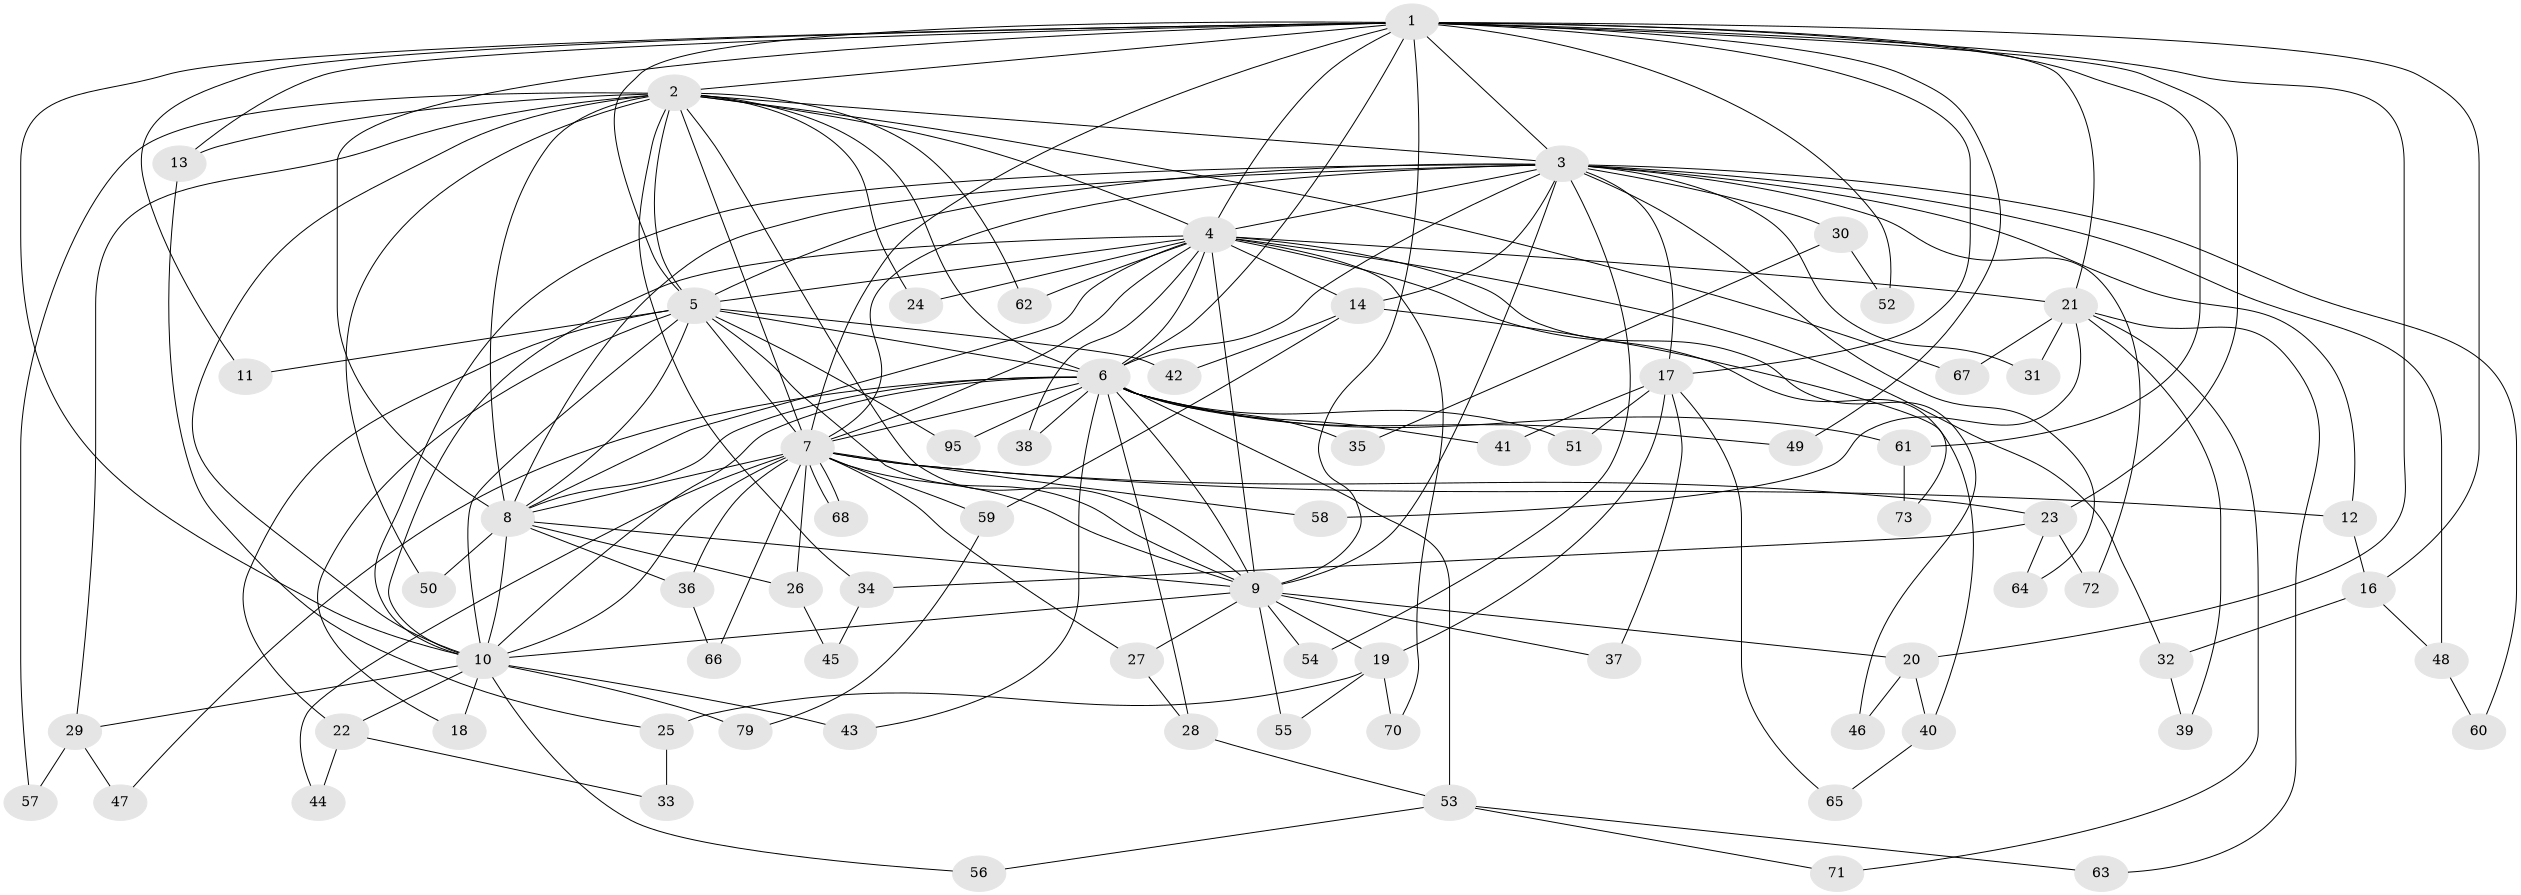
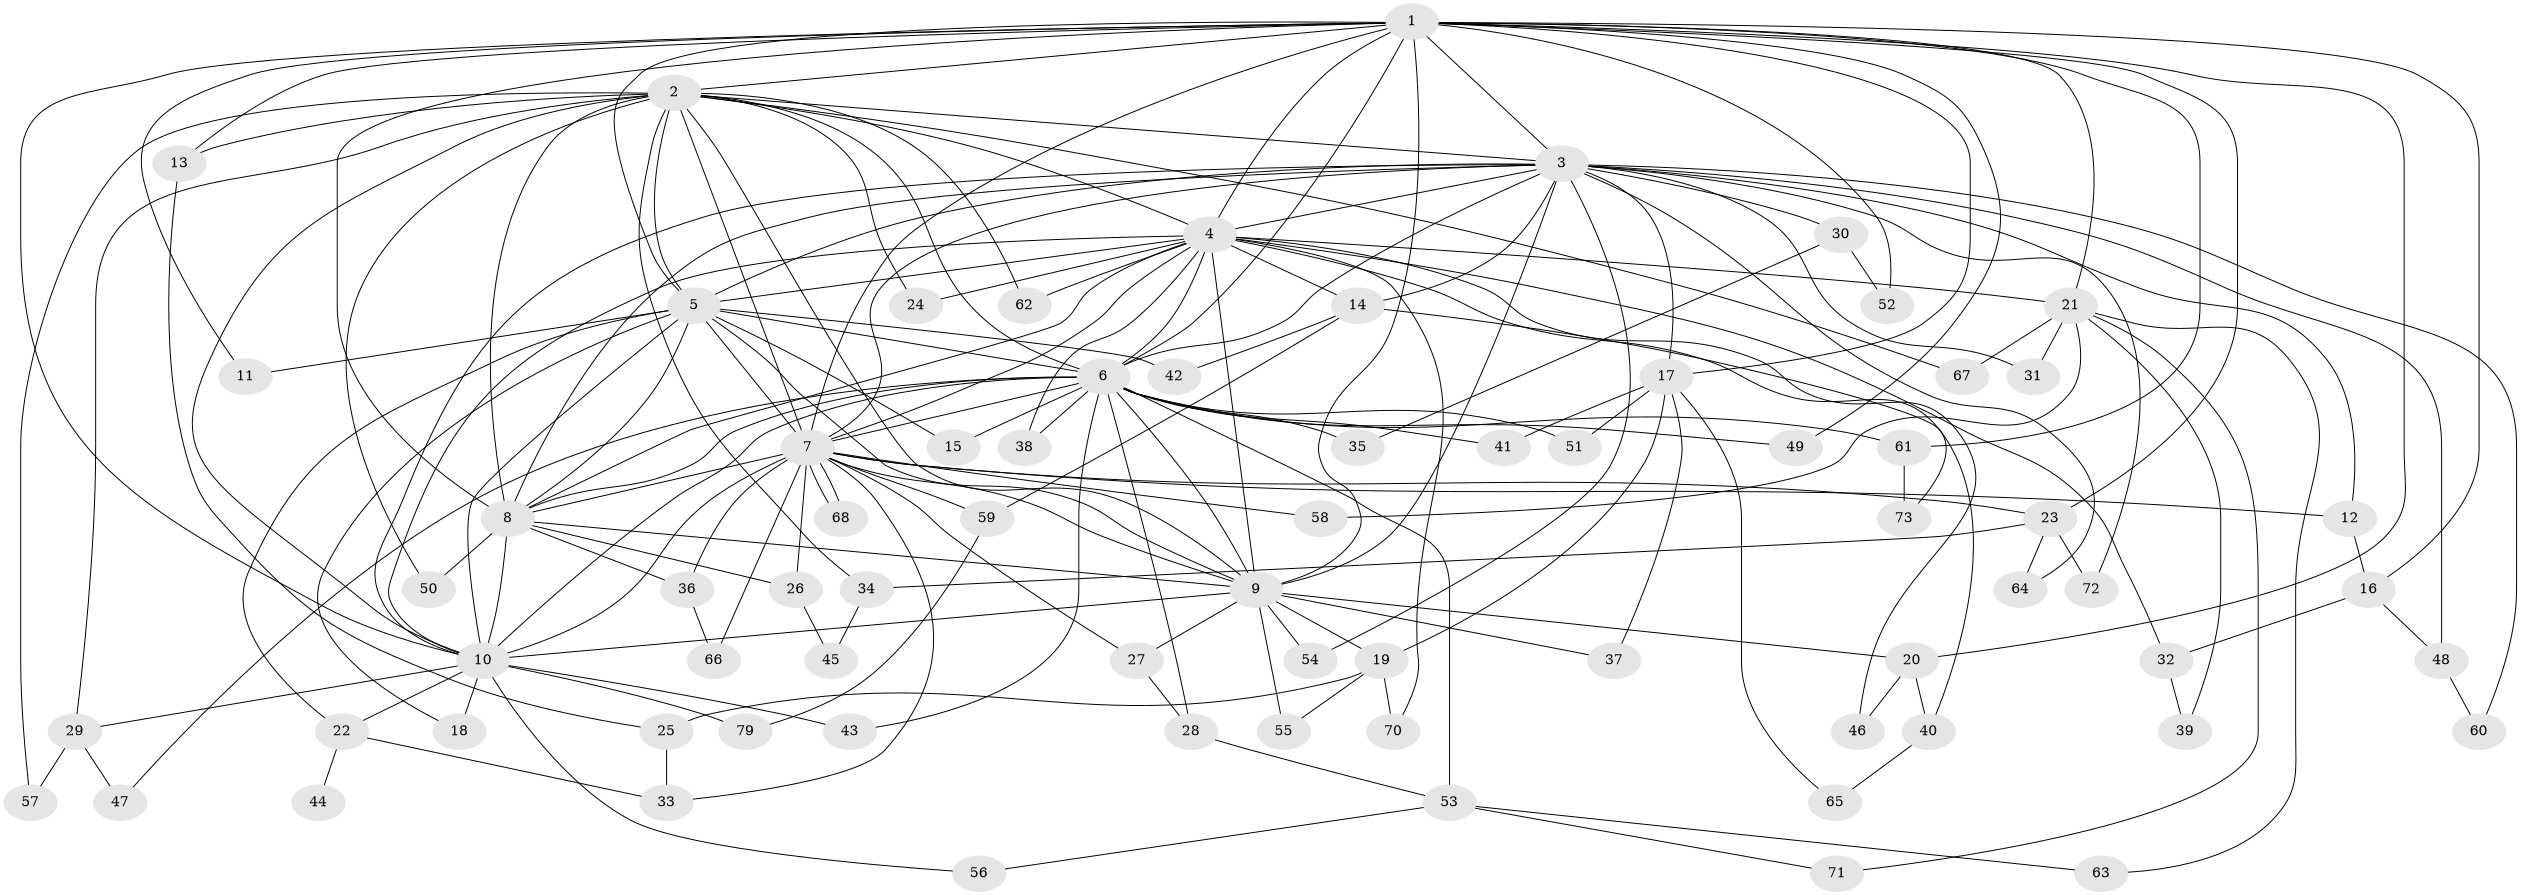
(954, 448) -> (954, 448)
(518, 580) -> (927, 679)
